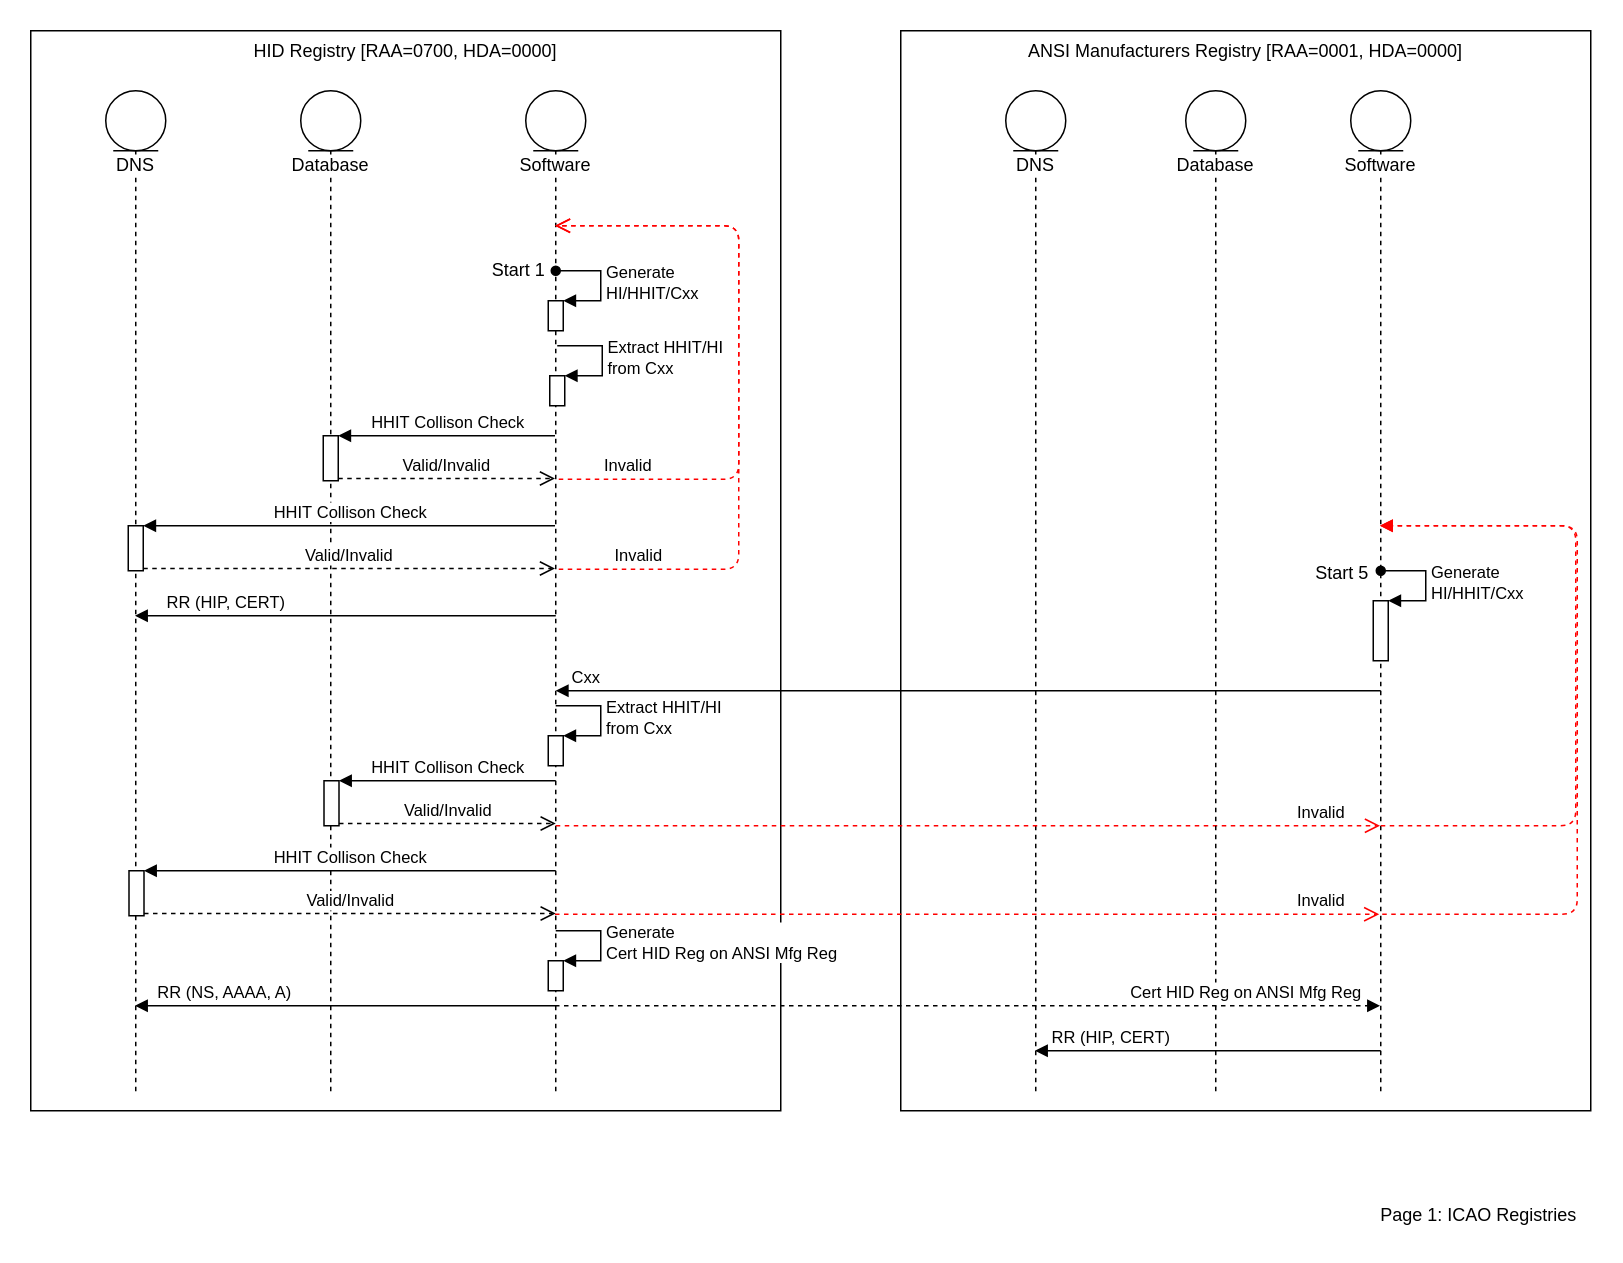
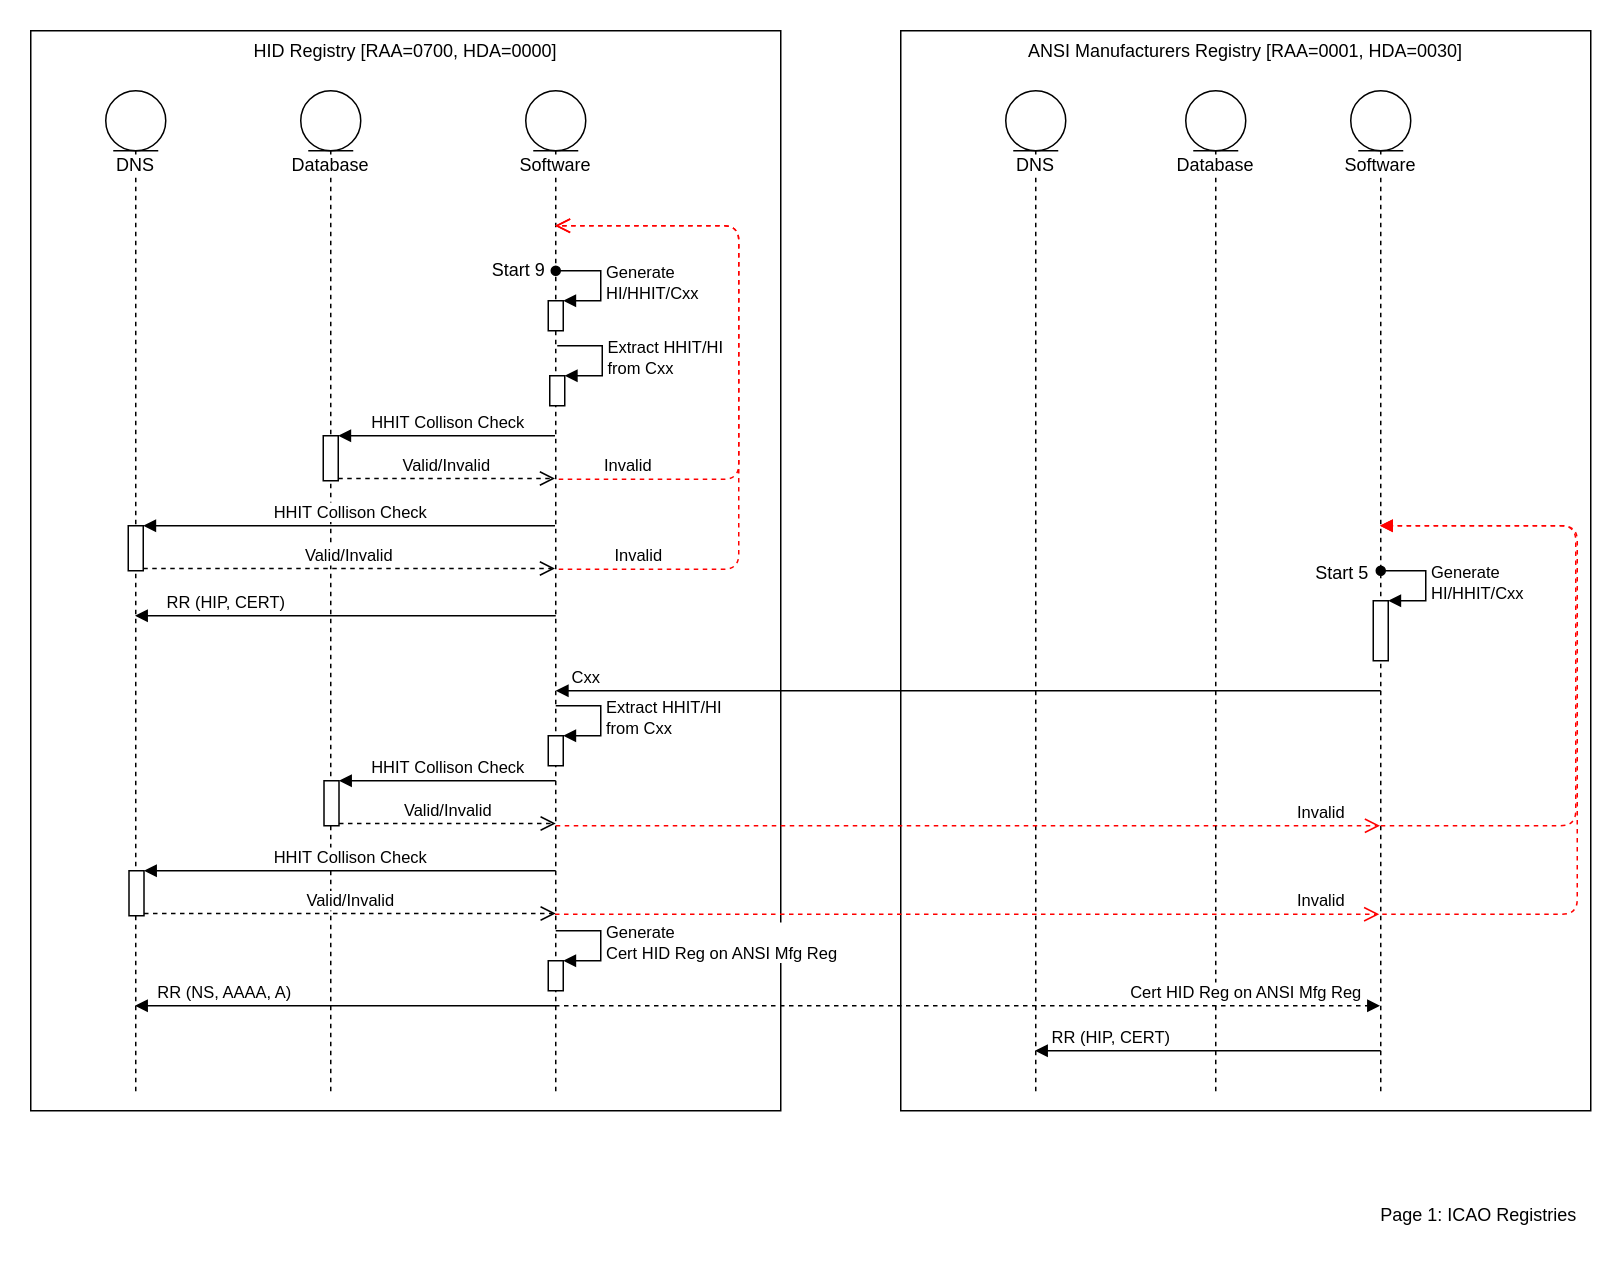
(1246, 52) -> (1246, 52)
(519, 271) -> (519, 271)
